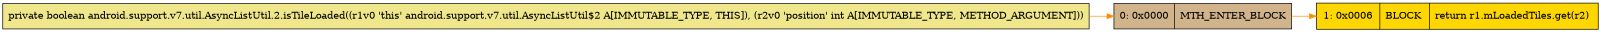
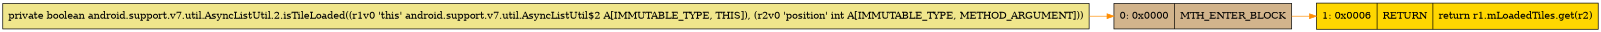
(1403, 16) -> (1405, 16)
